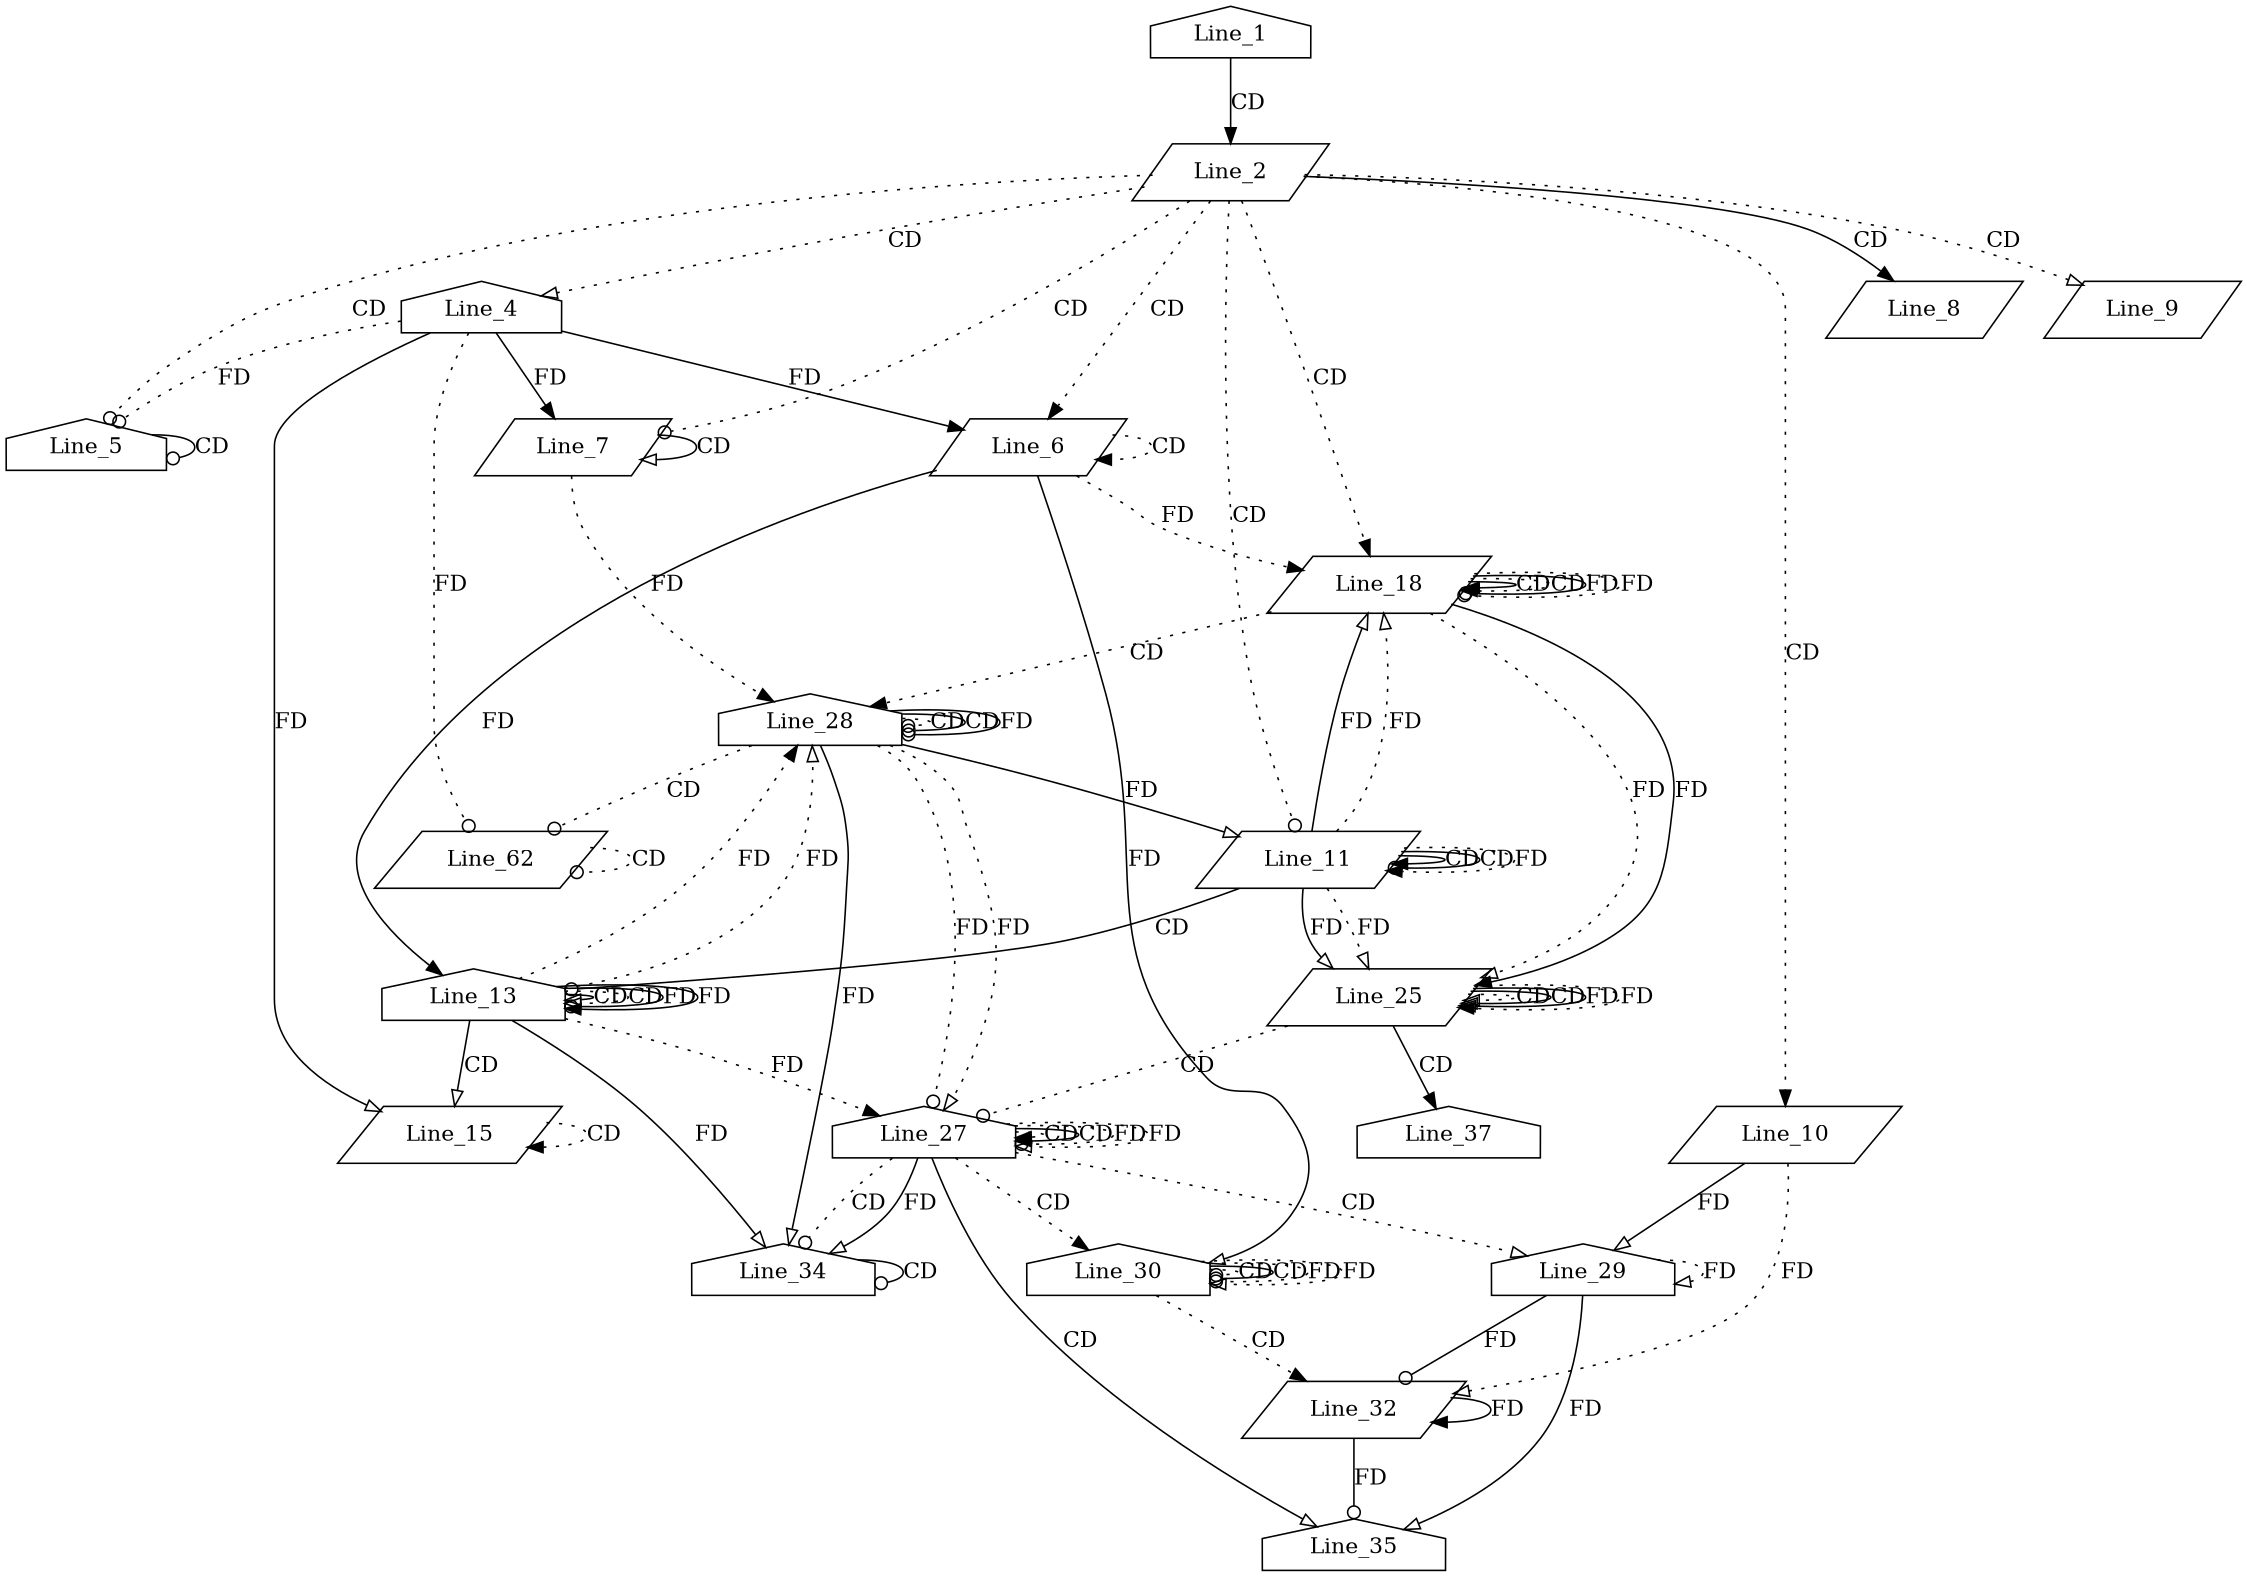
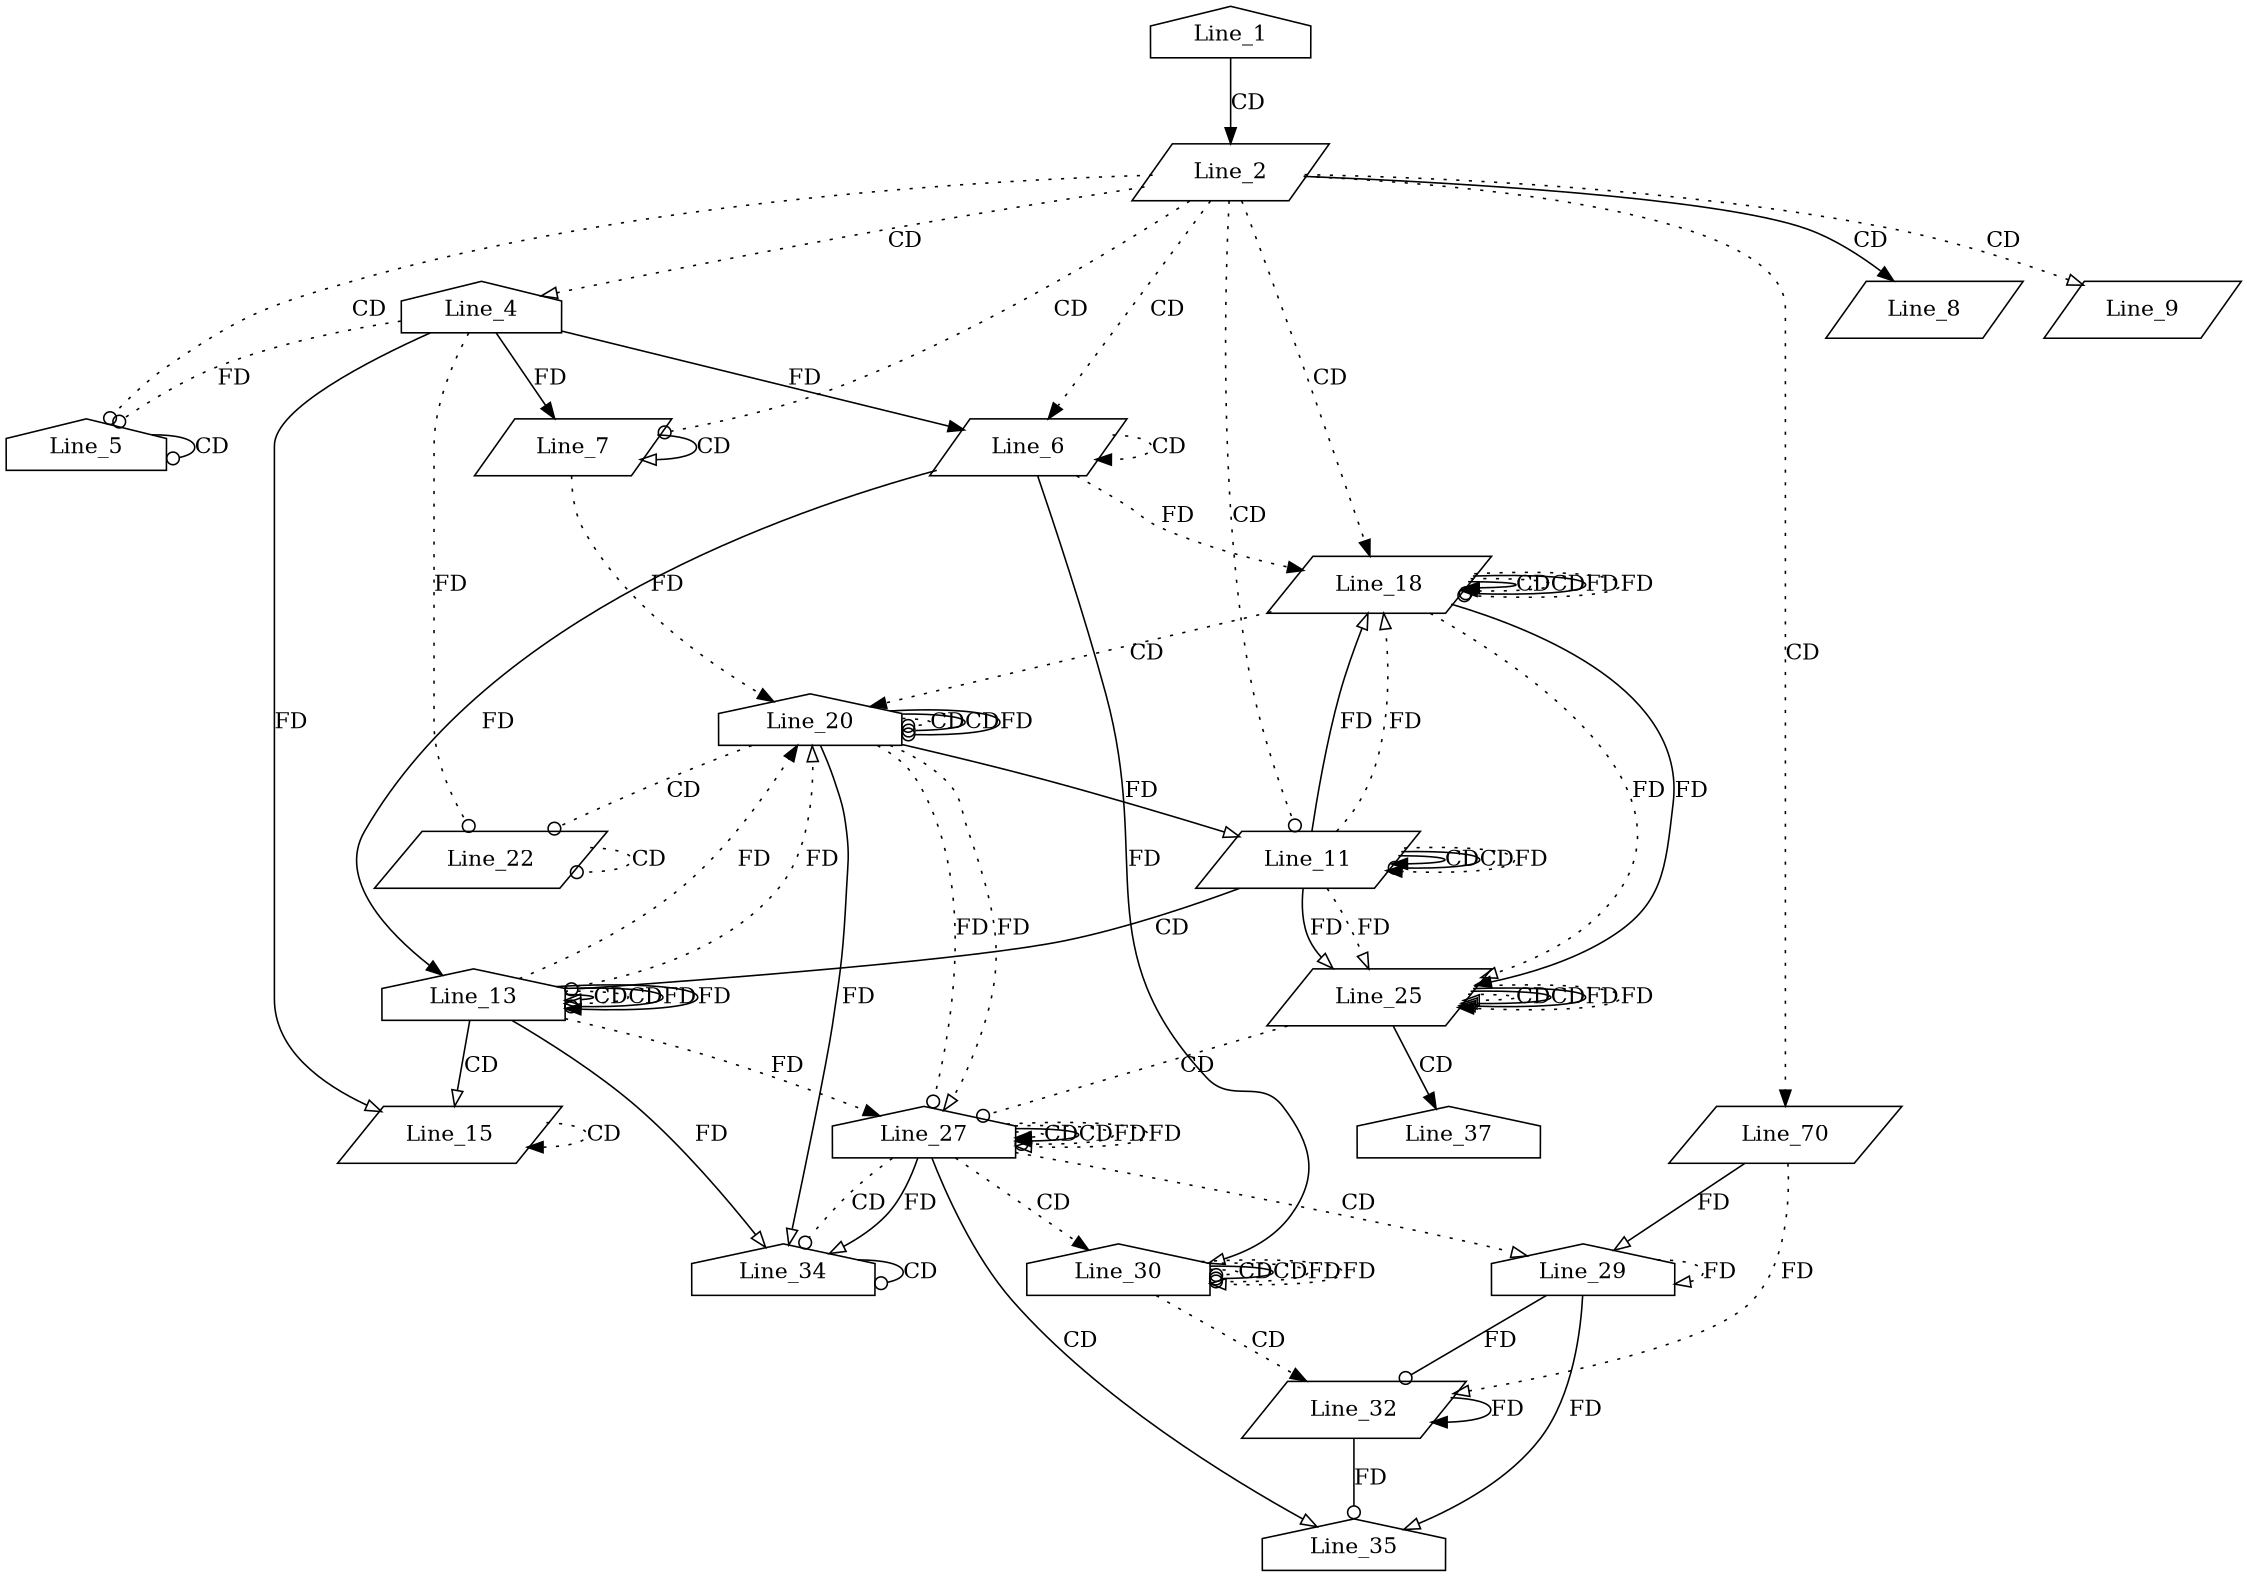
(810, 722) -> (810, 722)
(491, 860) -> (491, 860)
(1785, 1135) -> (1785, 1135)
